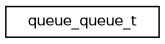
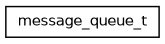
(82, 22) -> (82, 22)
